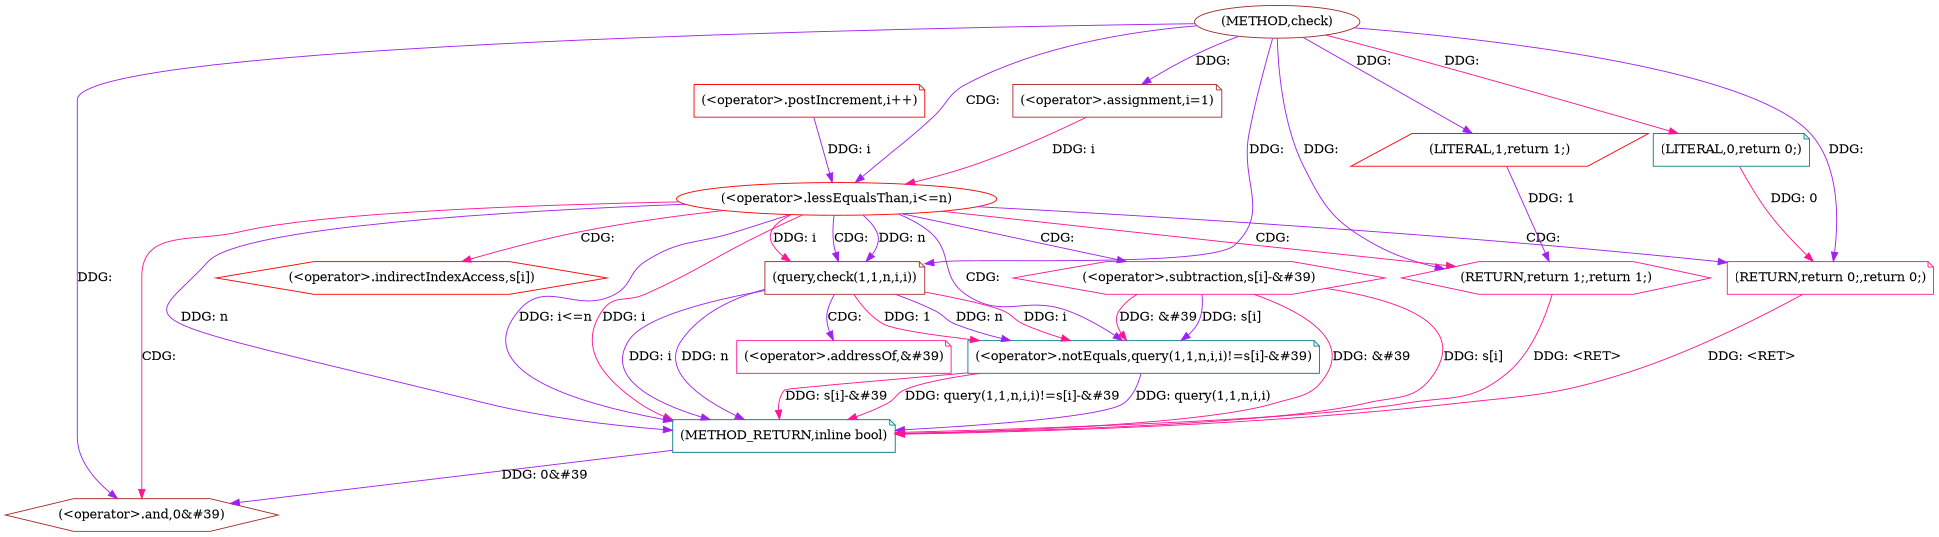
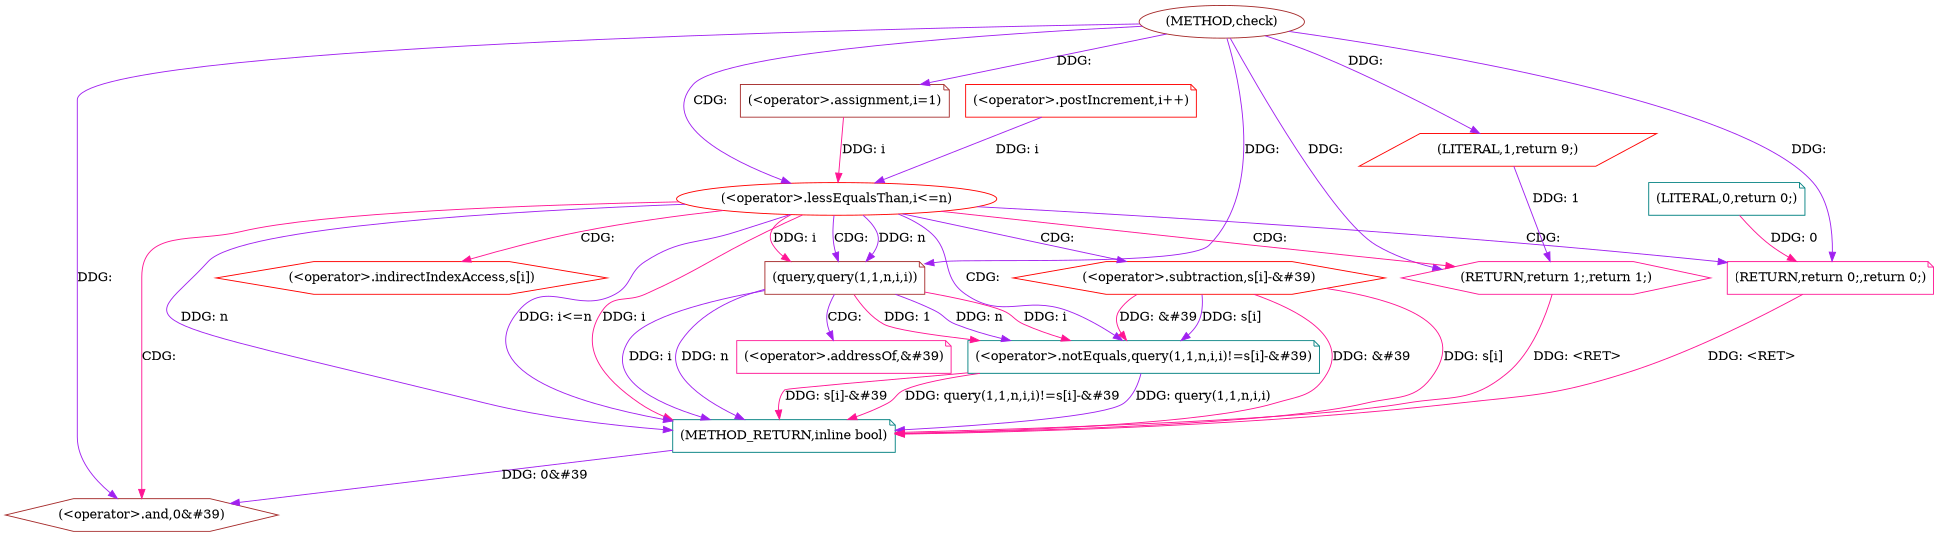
(1498, 82) -> none
(1500, 150) -> (1508, 150)
(845, 278) -> (845, 278)
(1199, 278) -> (1199, 278)
